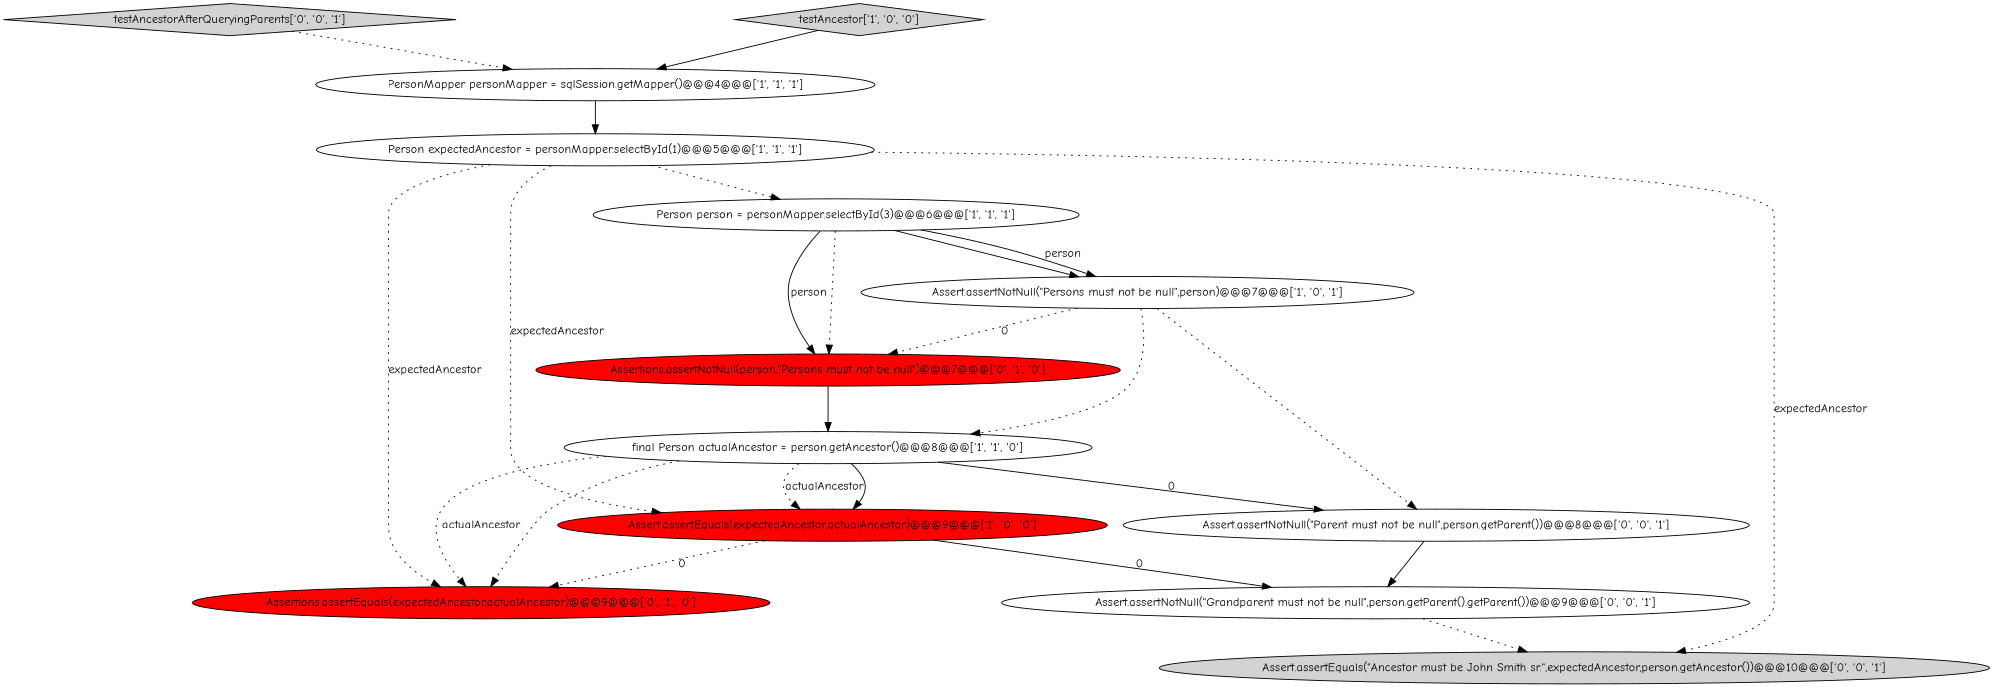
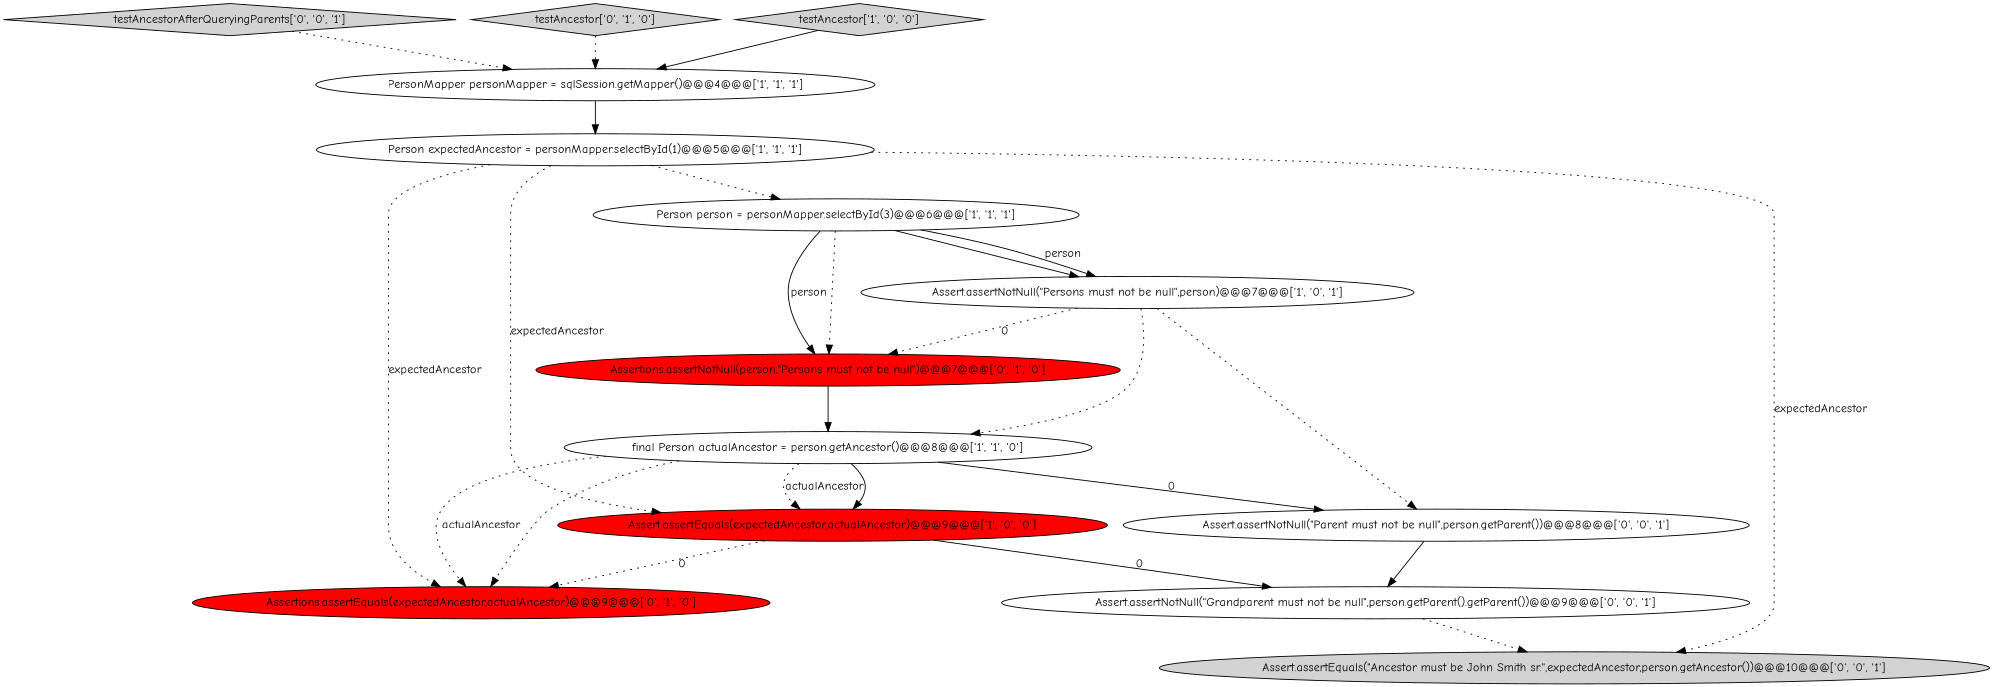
none -> (595, 20)
